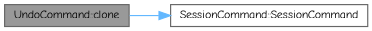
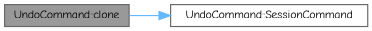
(269, 16) -> (269, 16)
